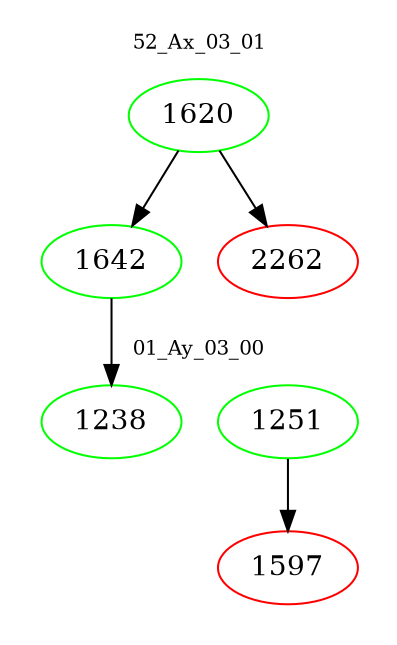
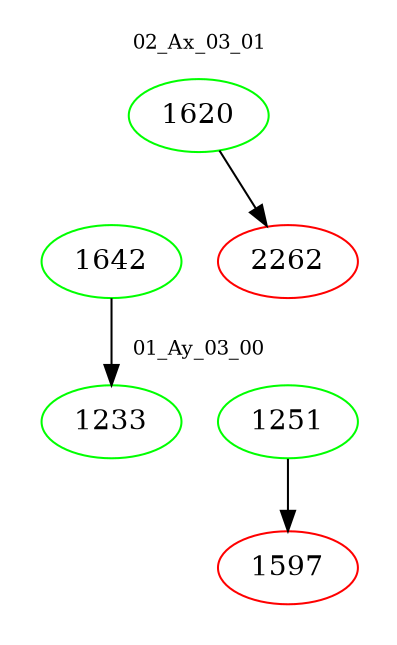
(200, 44) -> (200, 44)
(161, 179) -> none
(112, 422) -> (112, 422)
